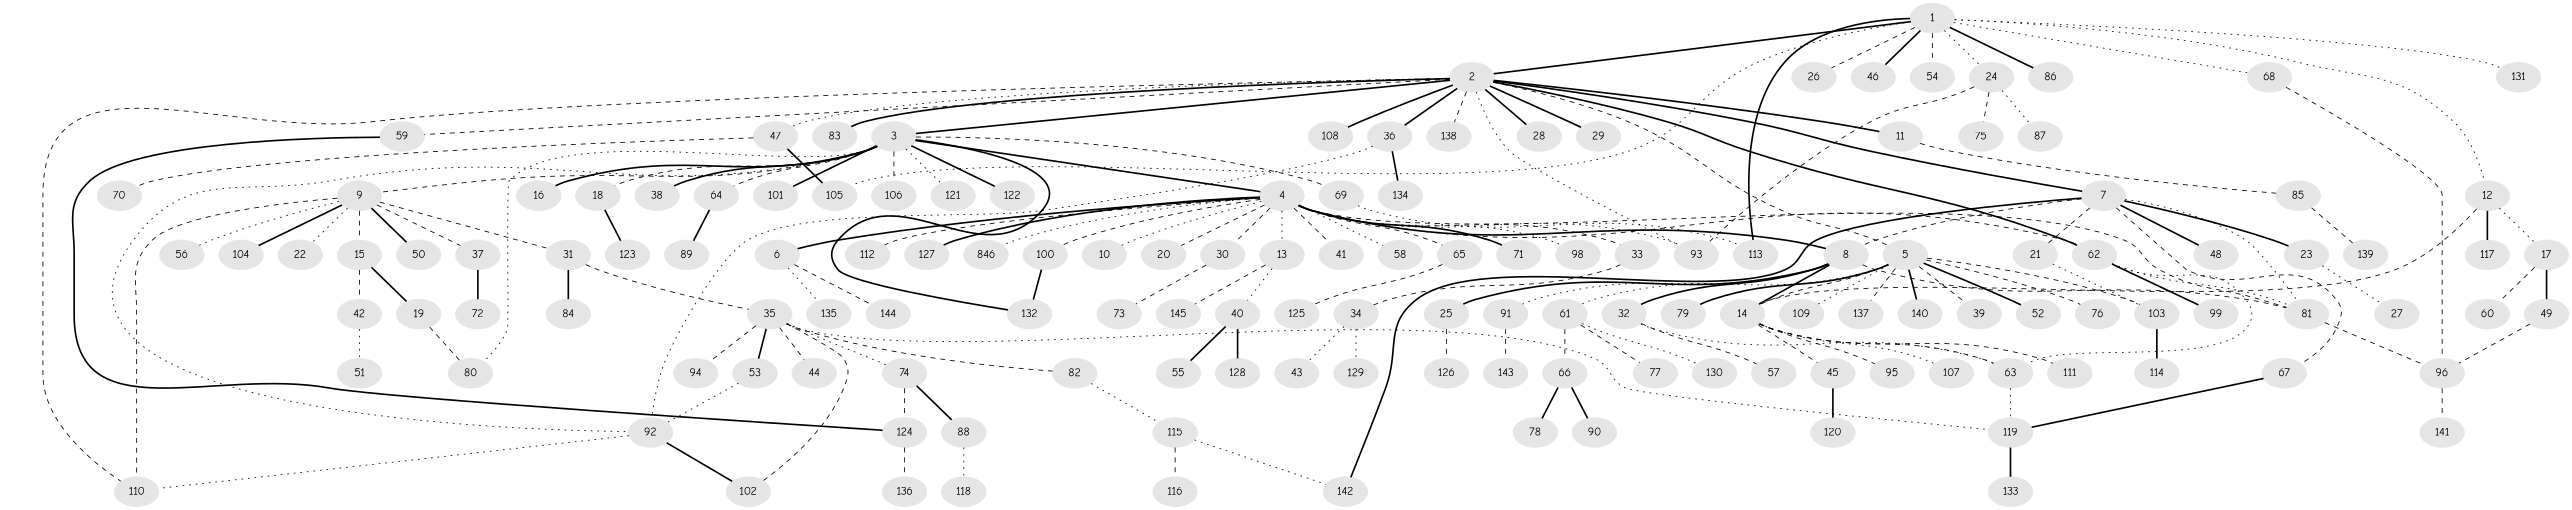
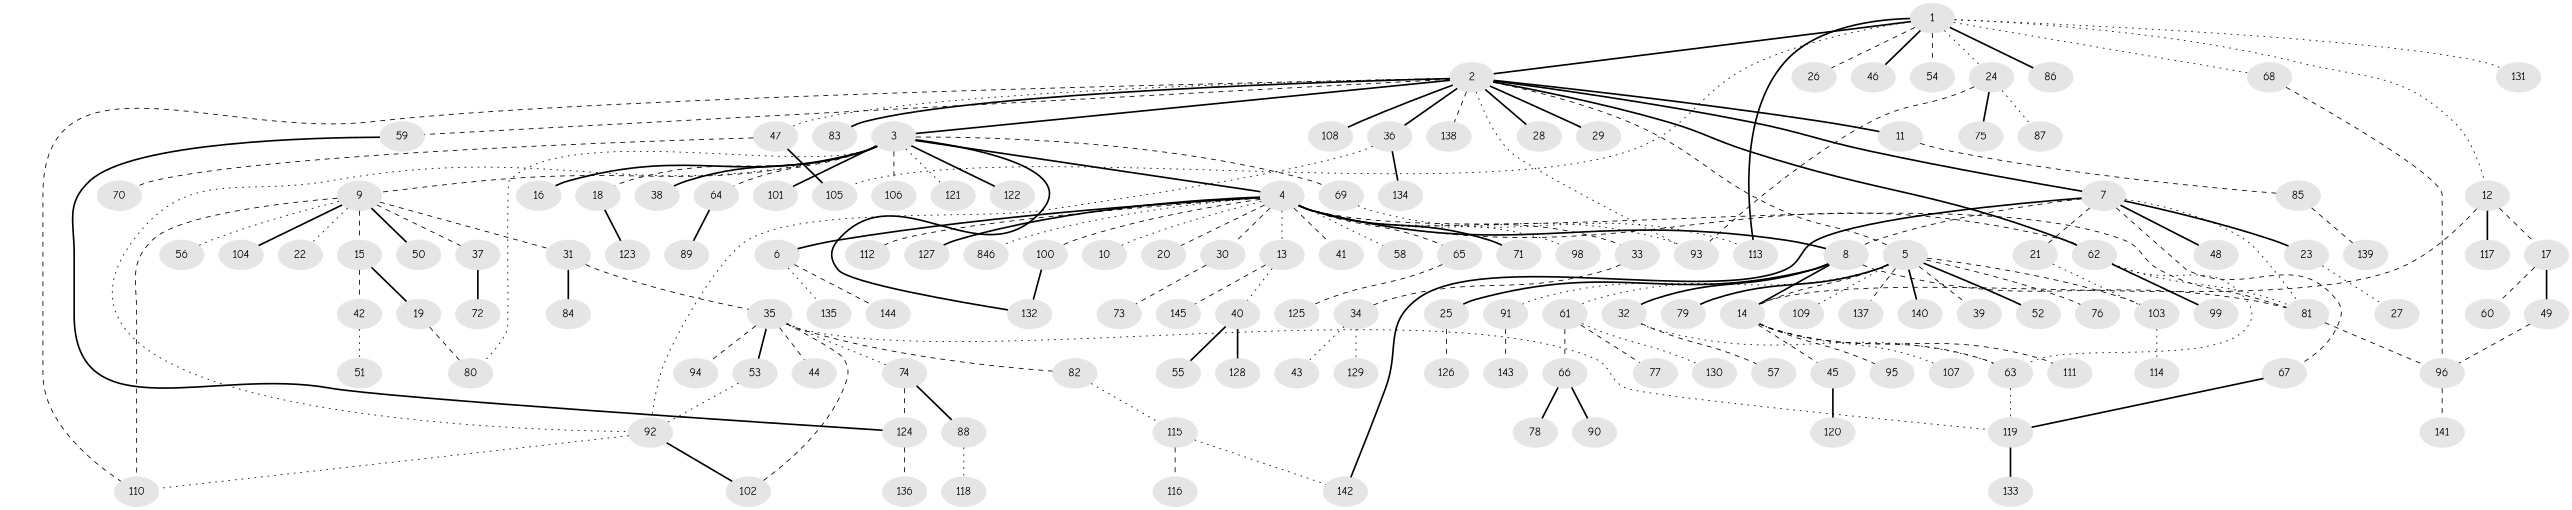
(1986, 107) -> (1986, 107)
(2517, 225) -> (2517, 225)
(2157, 344) -> (2157, 344)
